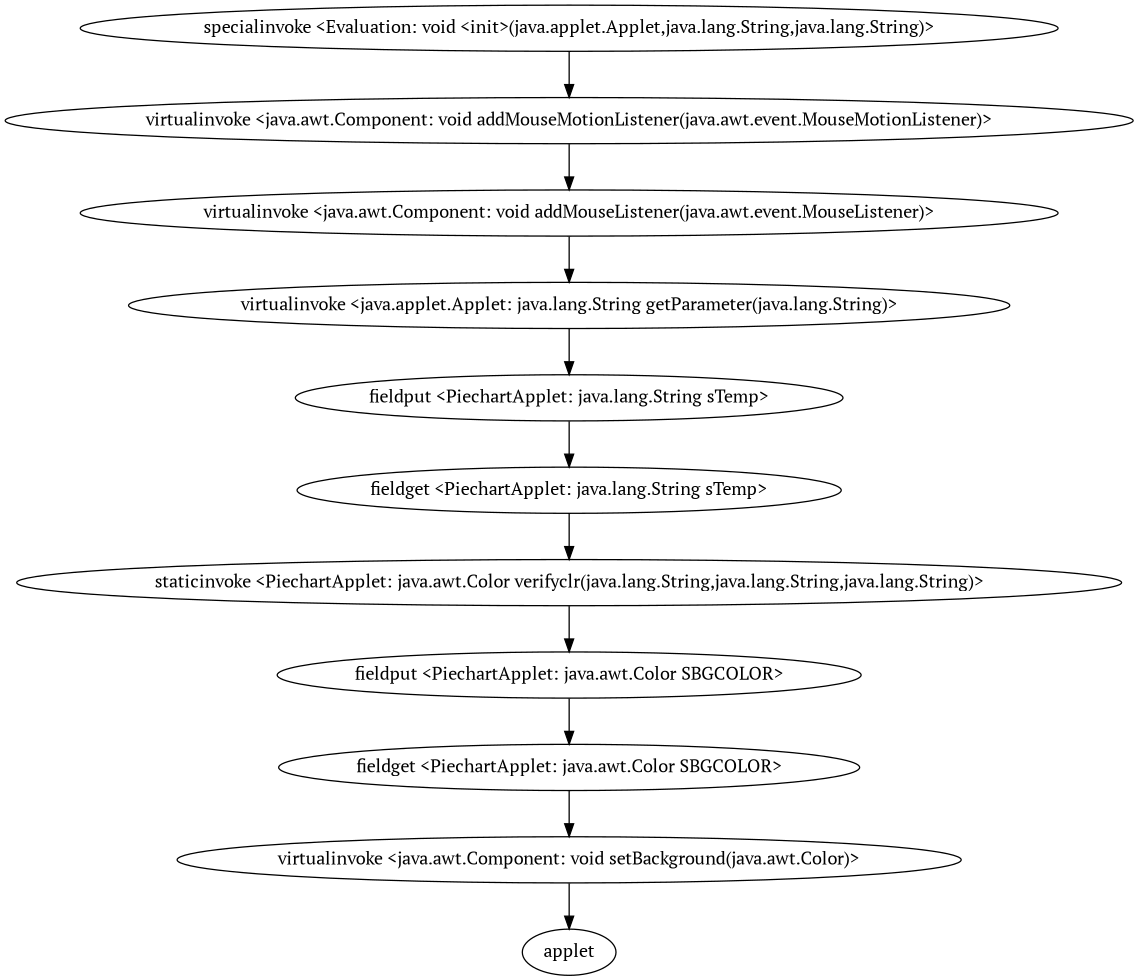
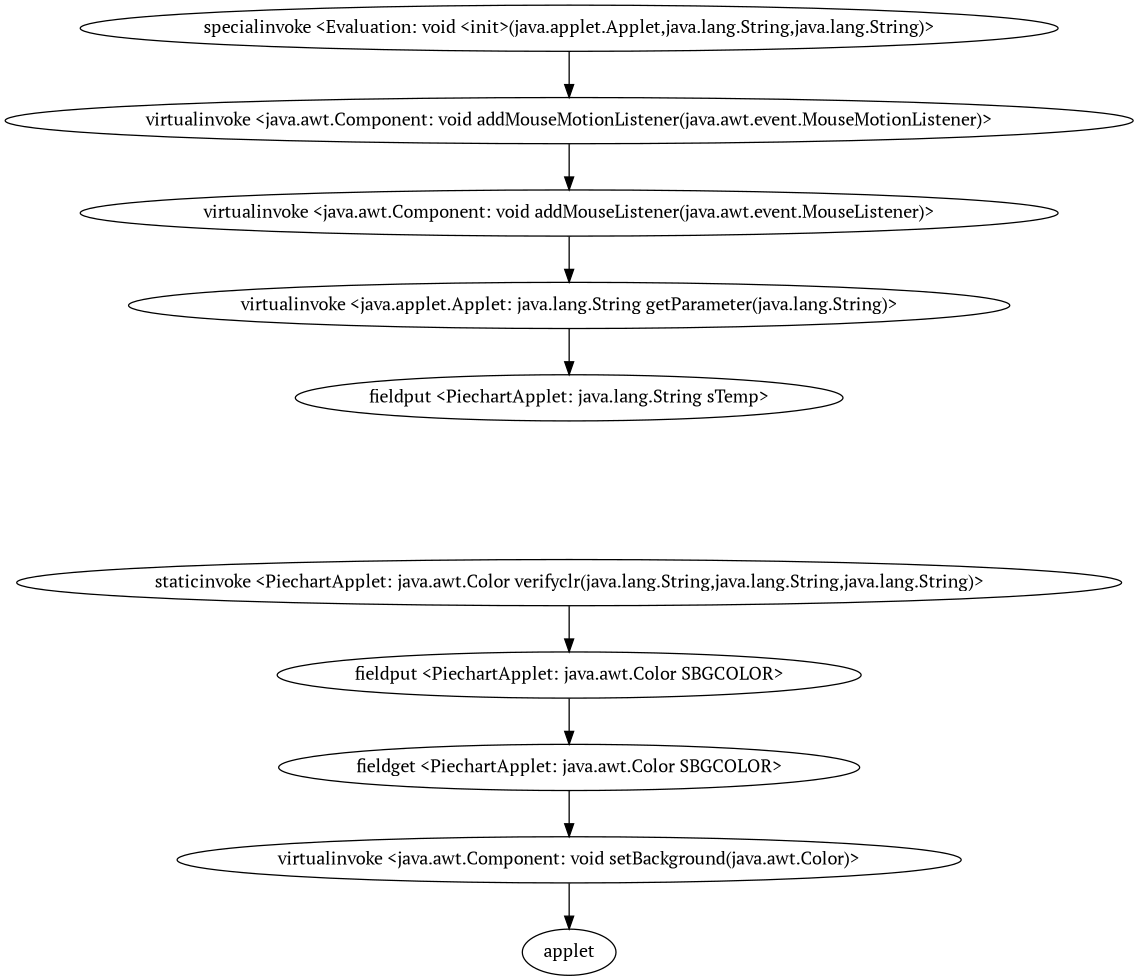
(569, 490) -> none
